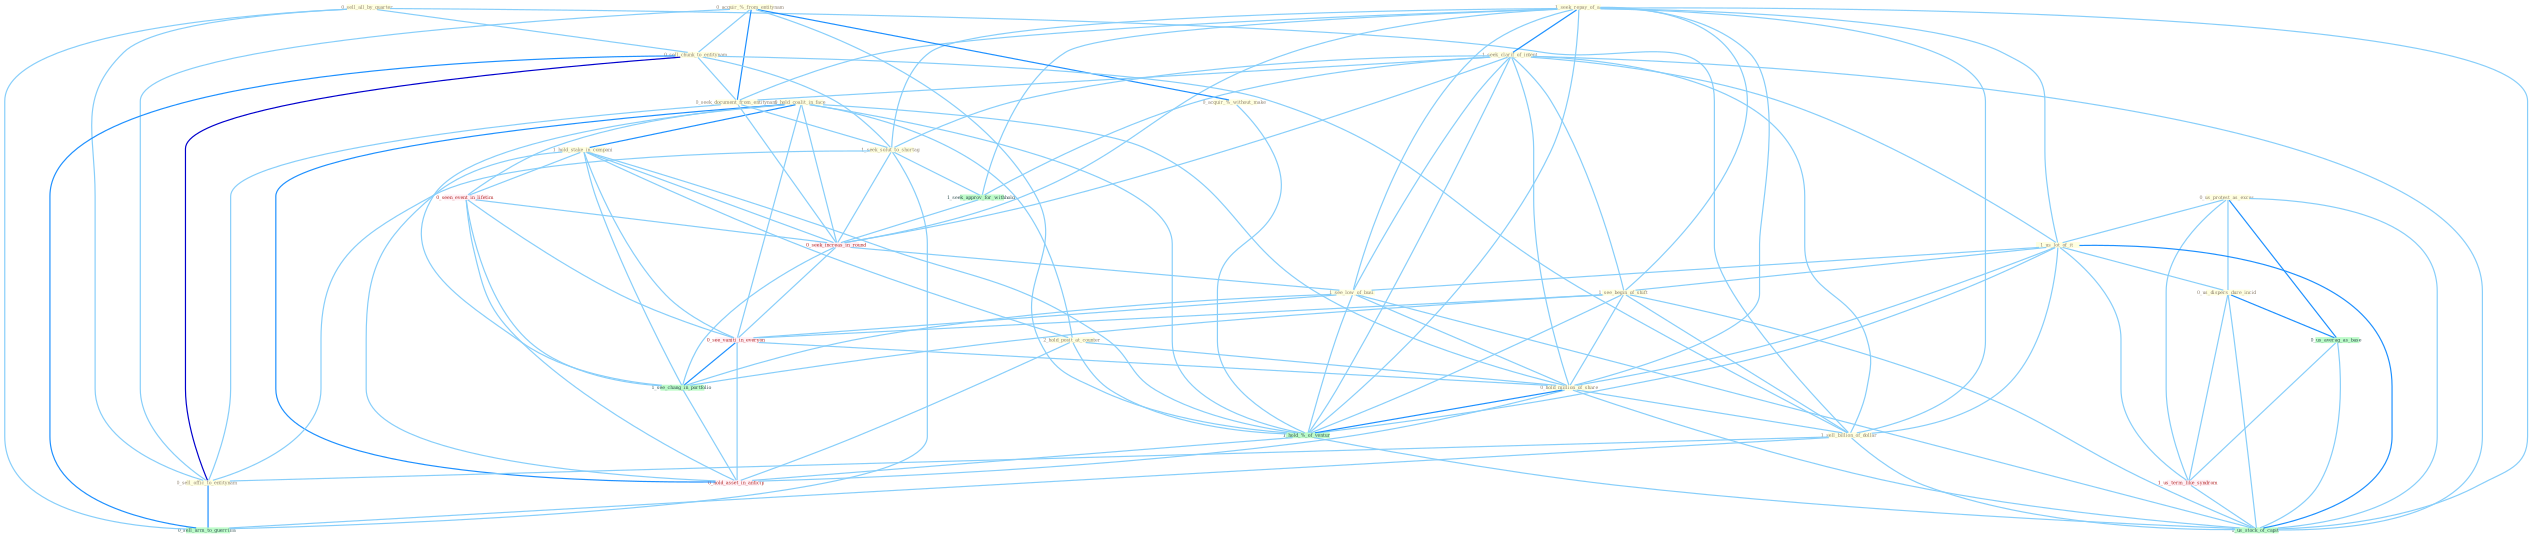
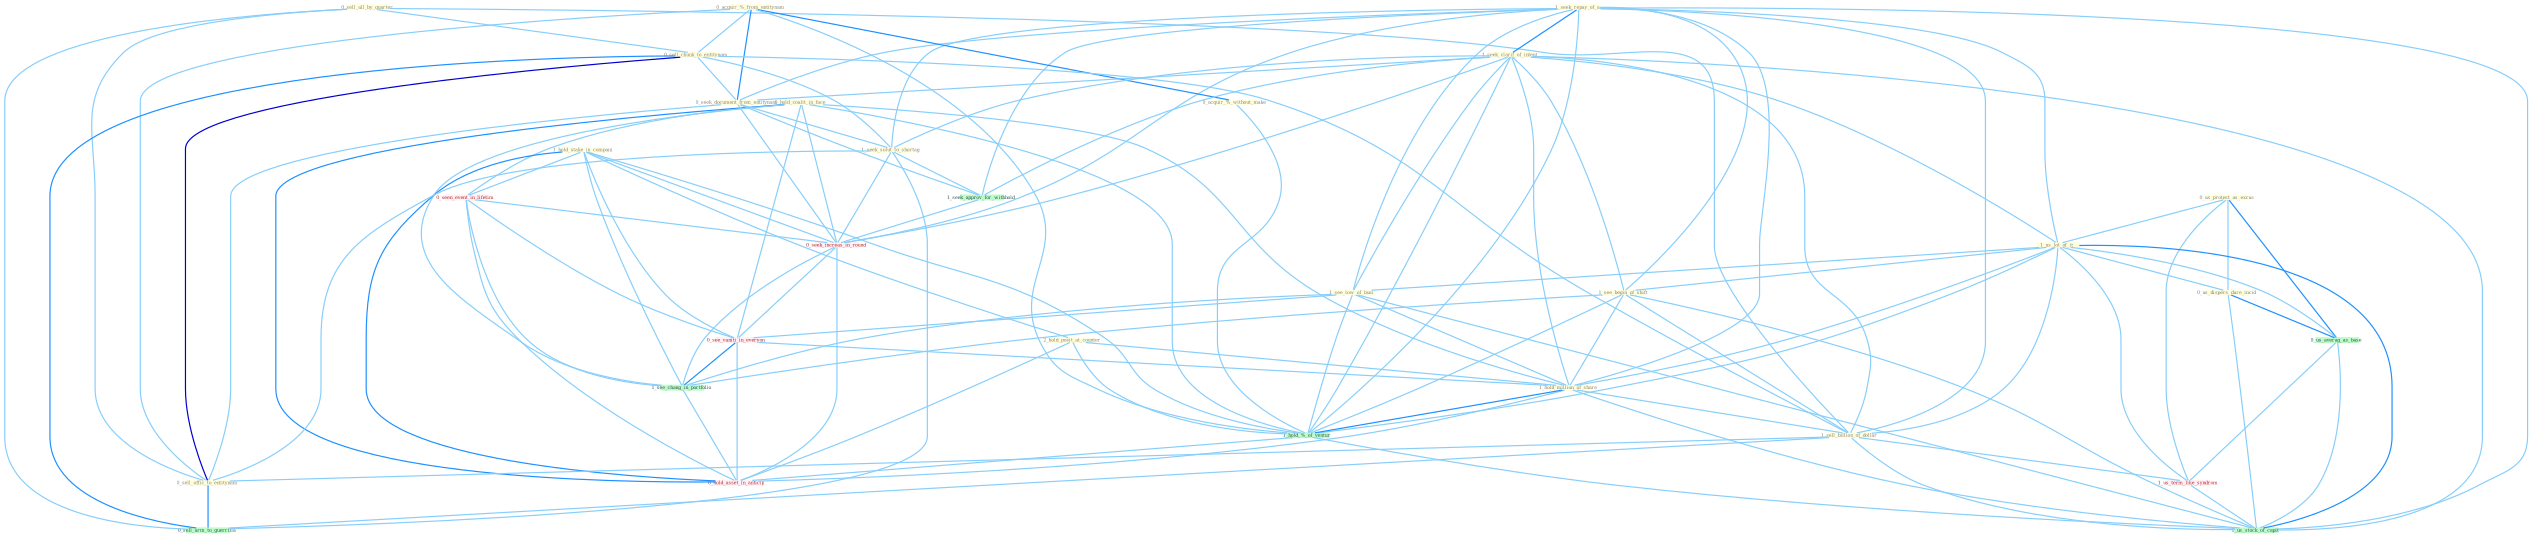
(693, 126) -> none
none -> (876, 159)
(980, 166) -> none
(1095, 269) -> (837, 388)
none -> (2210, 273)
(1181, 316) -> none
(2437, 349) -> none
(1569, 388) -> (1569, 388)
(2208, 388) -> (2019, 459)
(371, 399) -> (371, 399)
